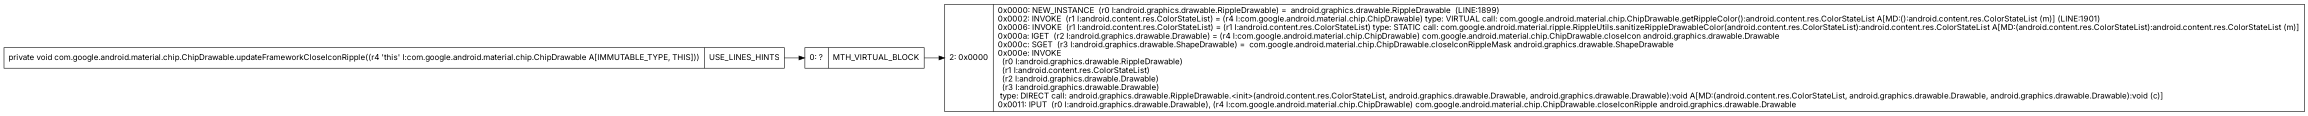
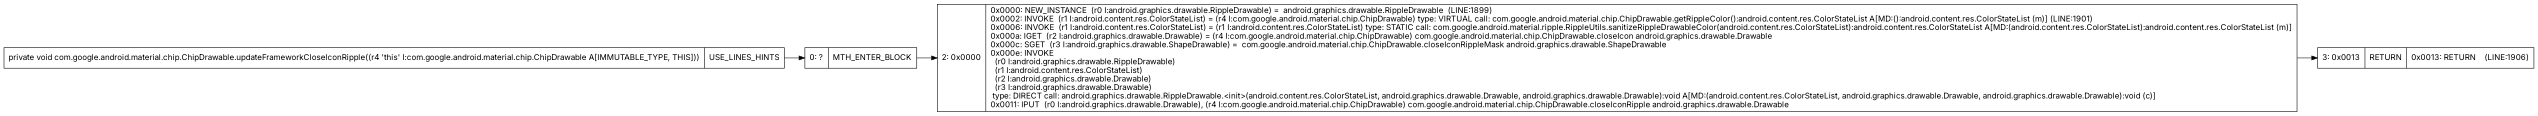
(876, 58) -> (873, 58)
none -> (2426, 58)
